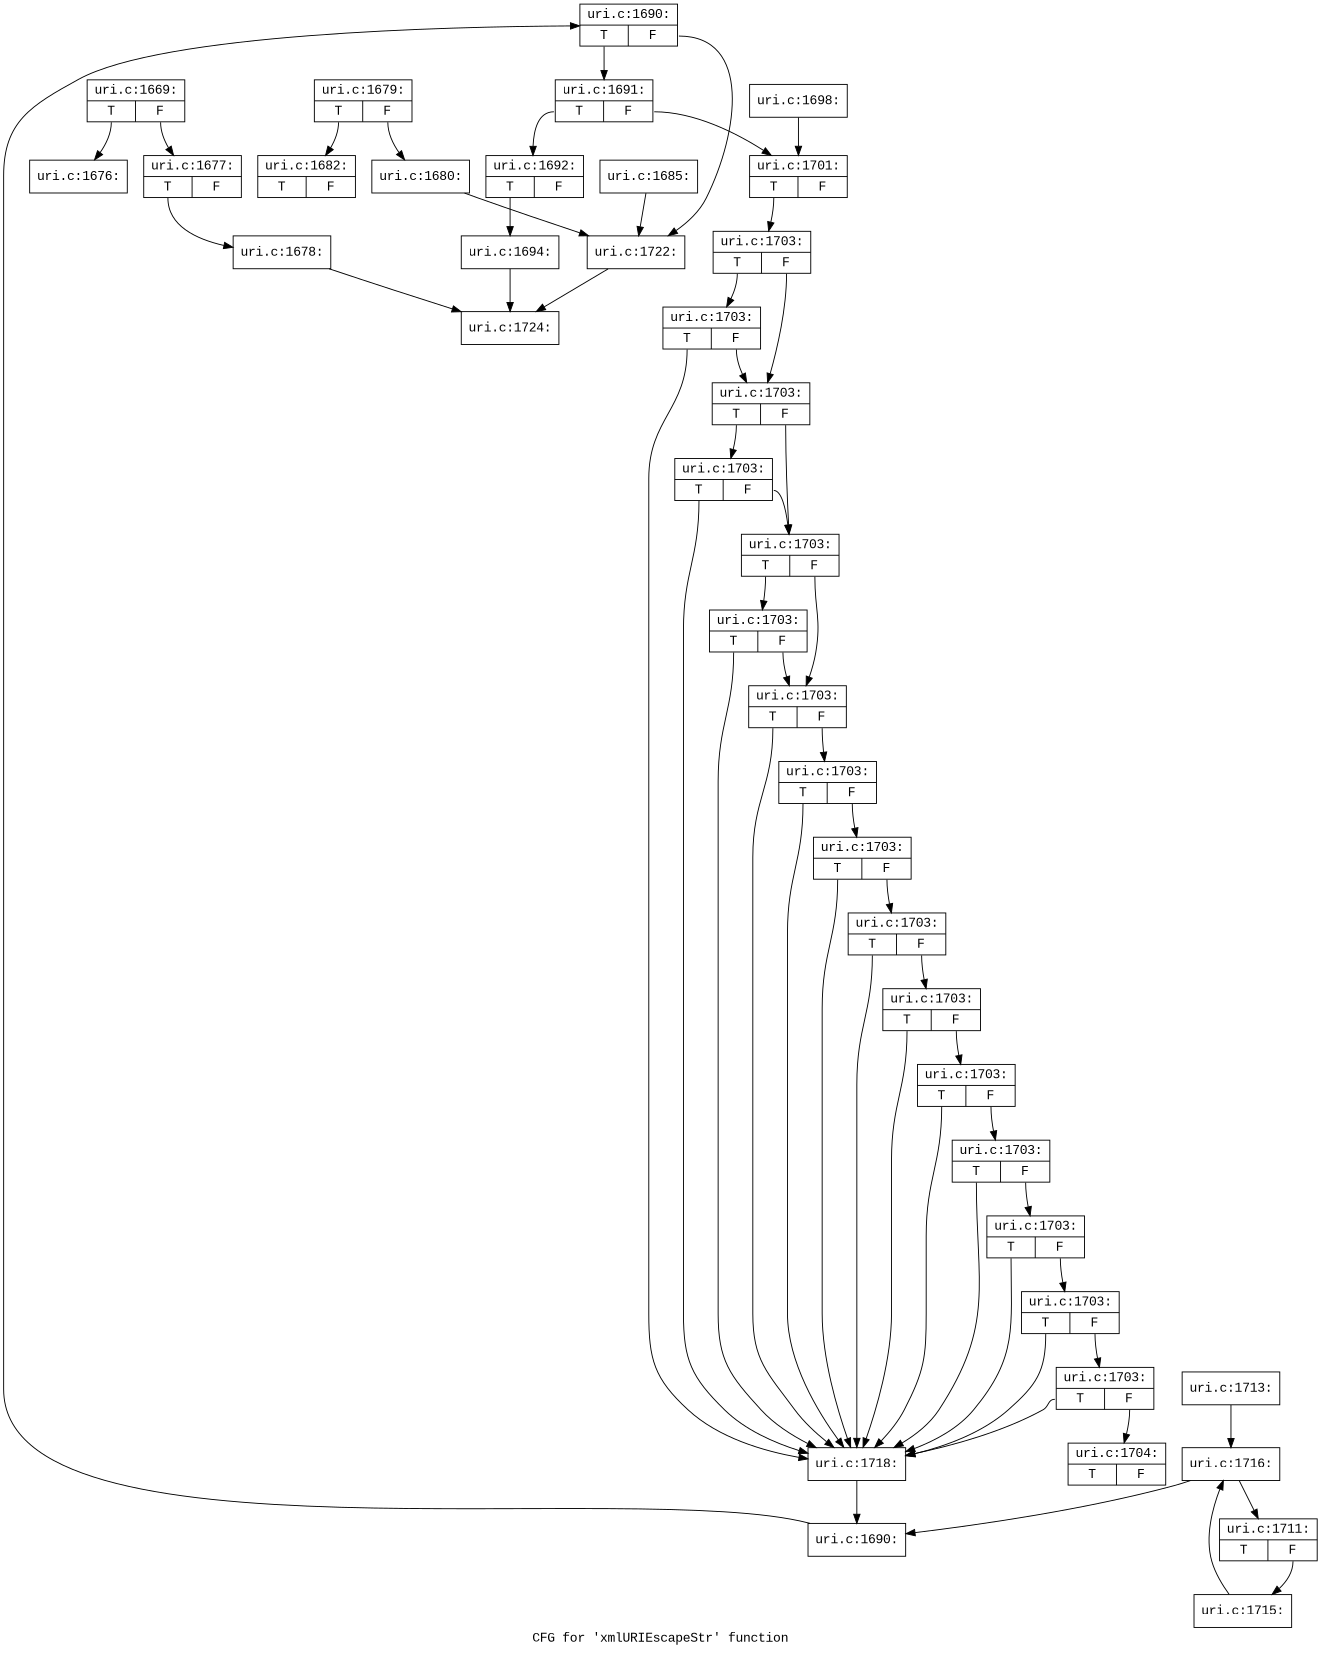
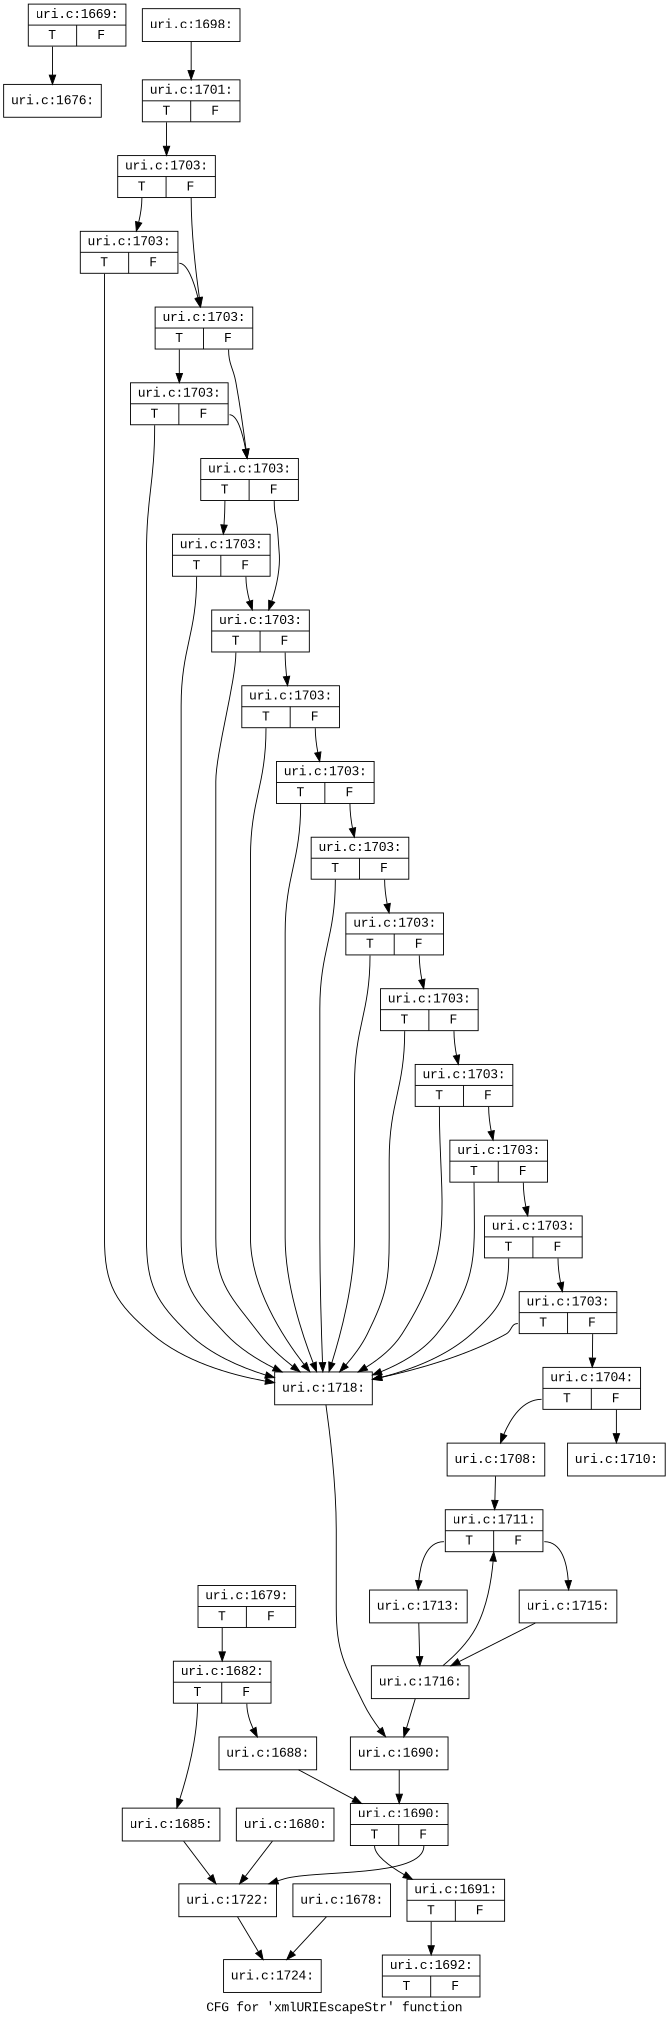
(711, 124) -> none
(391, 138) -> none
(193, 177) -> none
(510, 252) -> none
none -> (496, 1460)
none -> (616, 1460)
none -> (425, 1556)
none -> (192, 1752)
none -> (268, 1753)
